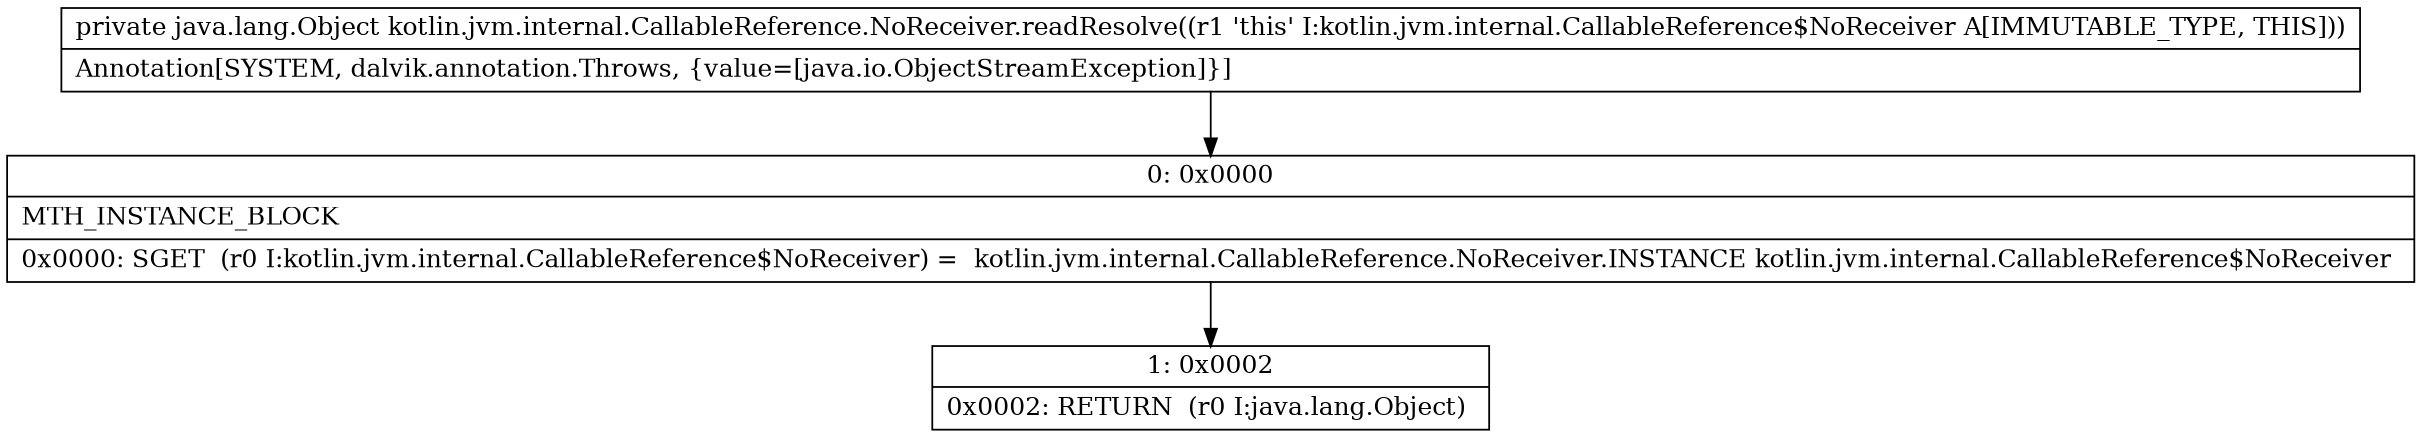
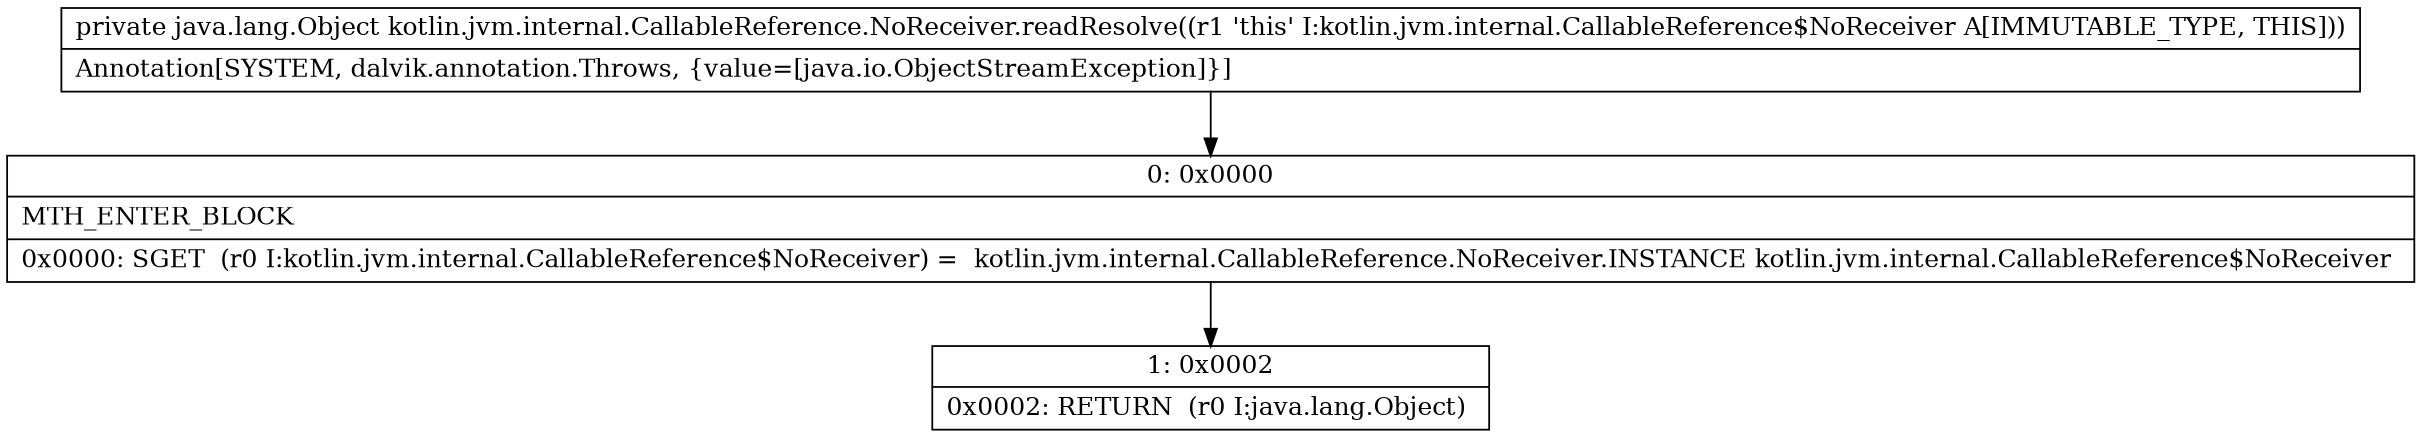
(181, 217) -> (158, 217)
